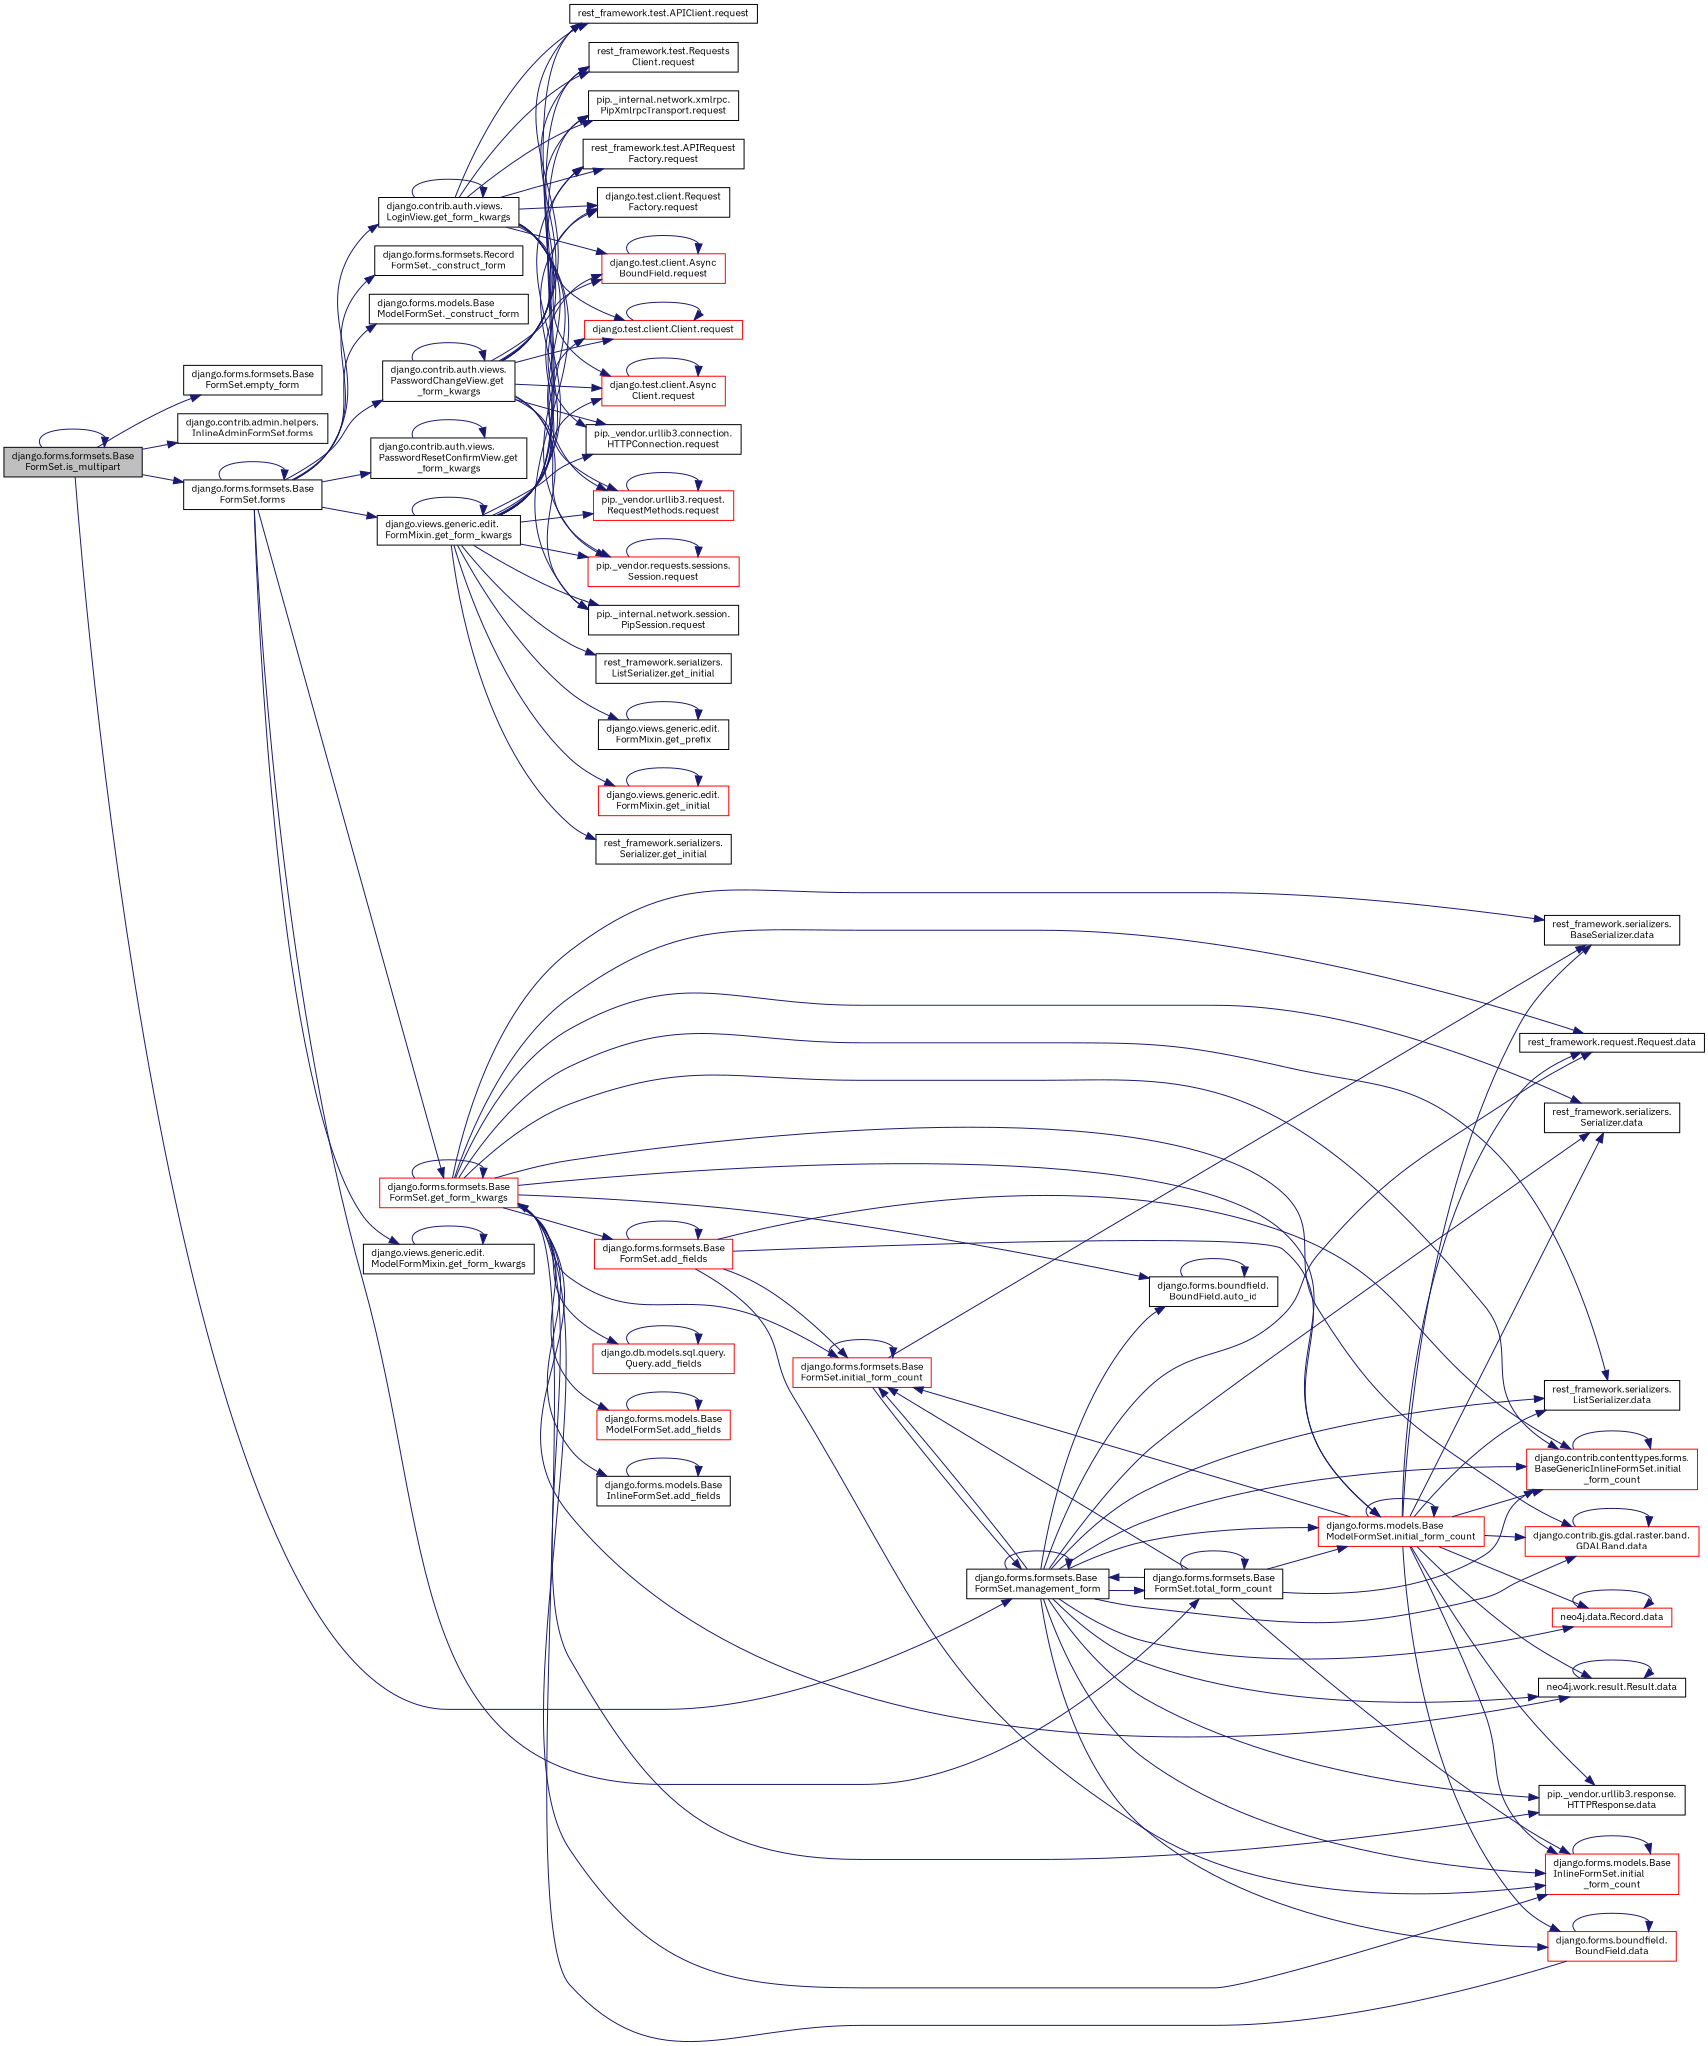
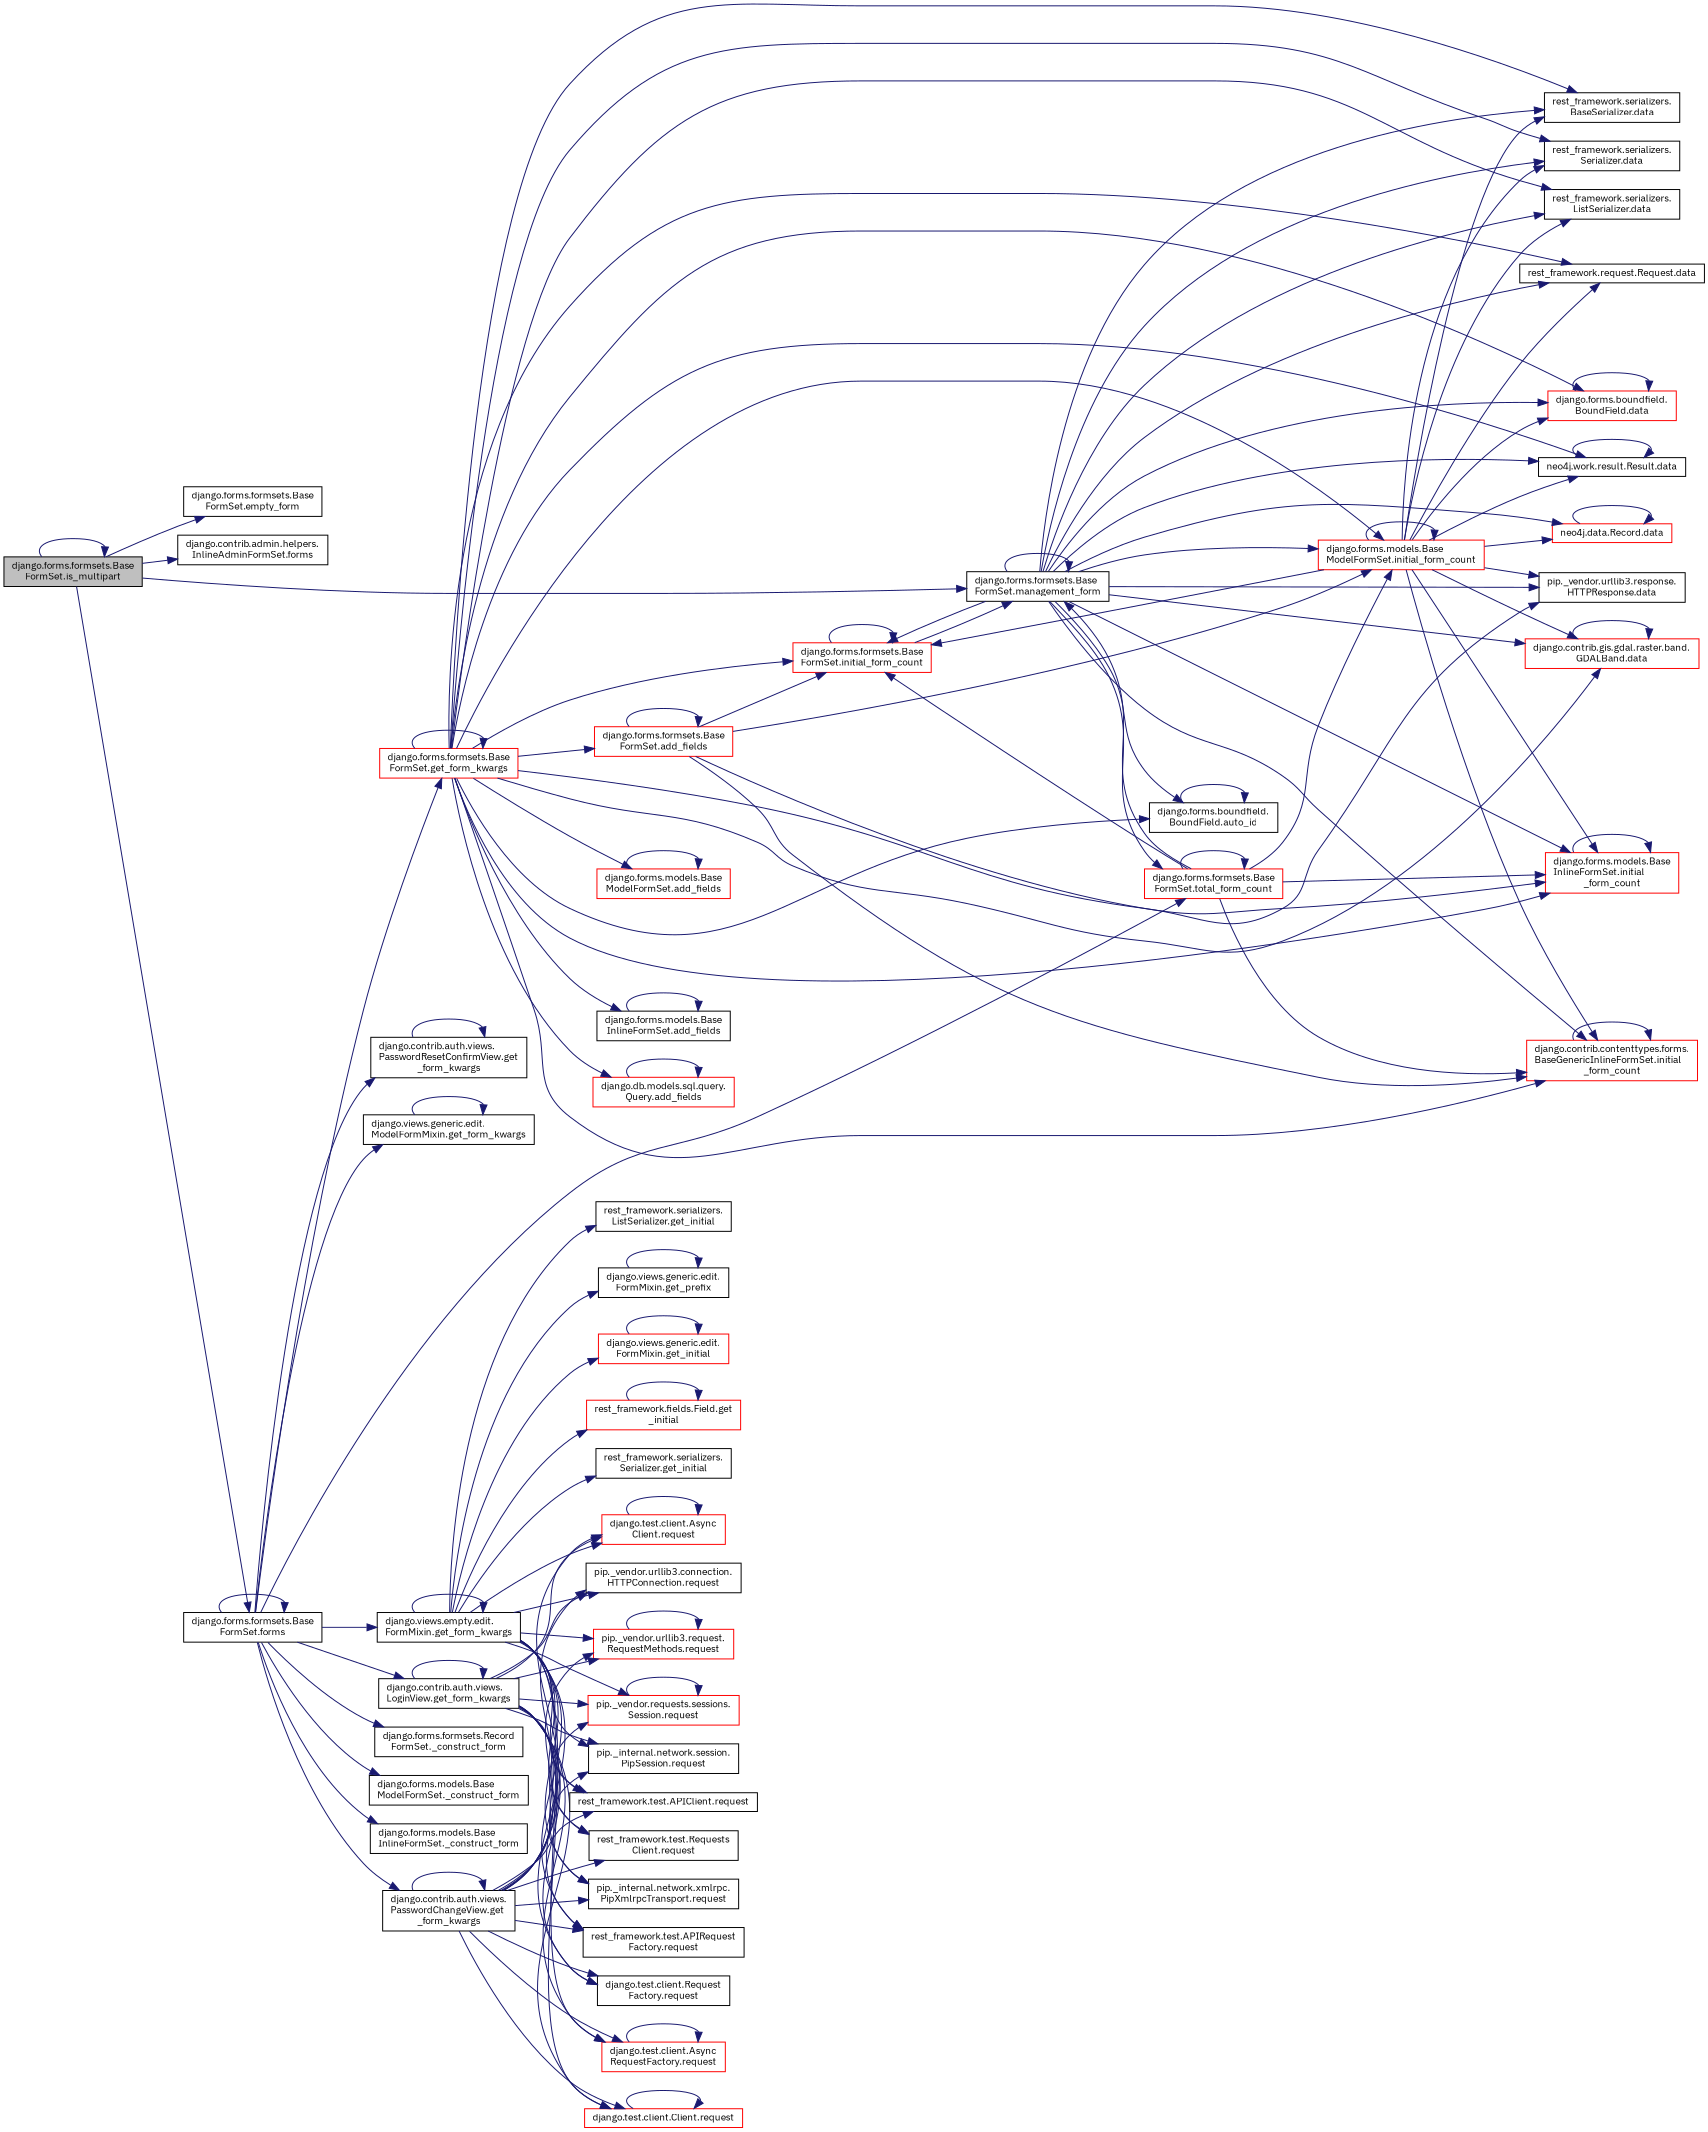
(664, 269) -> (664, 2057)
(449, 530) -> (449, 1627)
(1233, 1154) -> (1181, 230)
none -> (664, 1415)
(1214, 1584) -> (1214, 884)
none -> (449, 1839)
(672, 2040) -> (868, 231)
